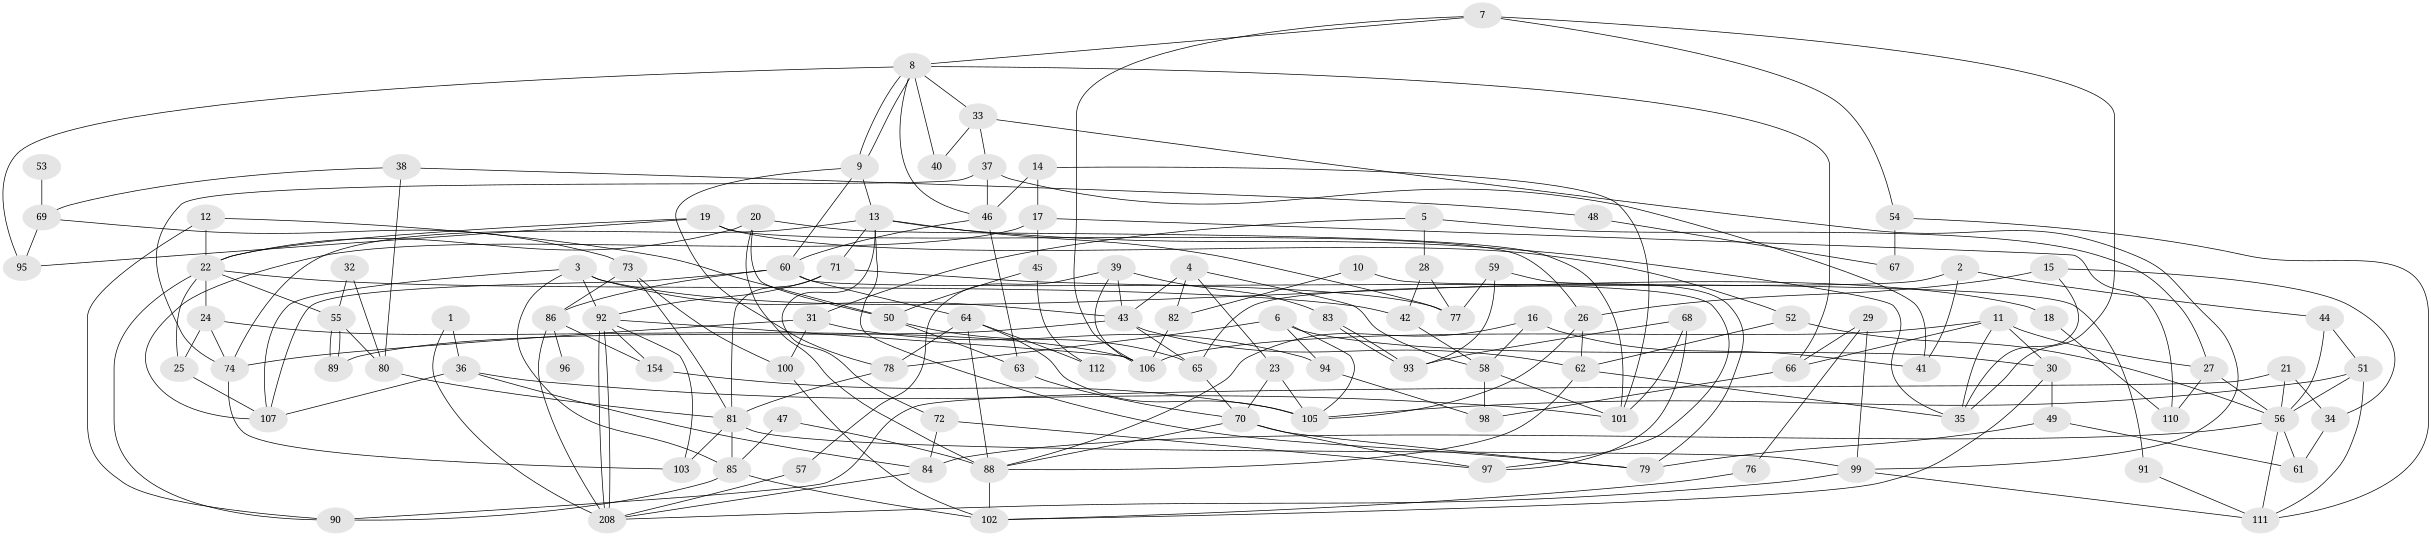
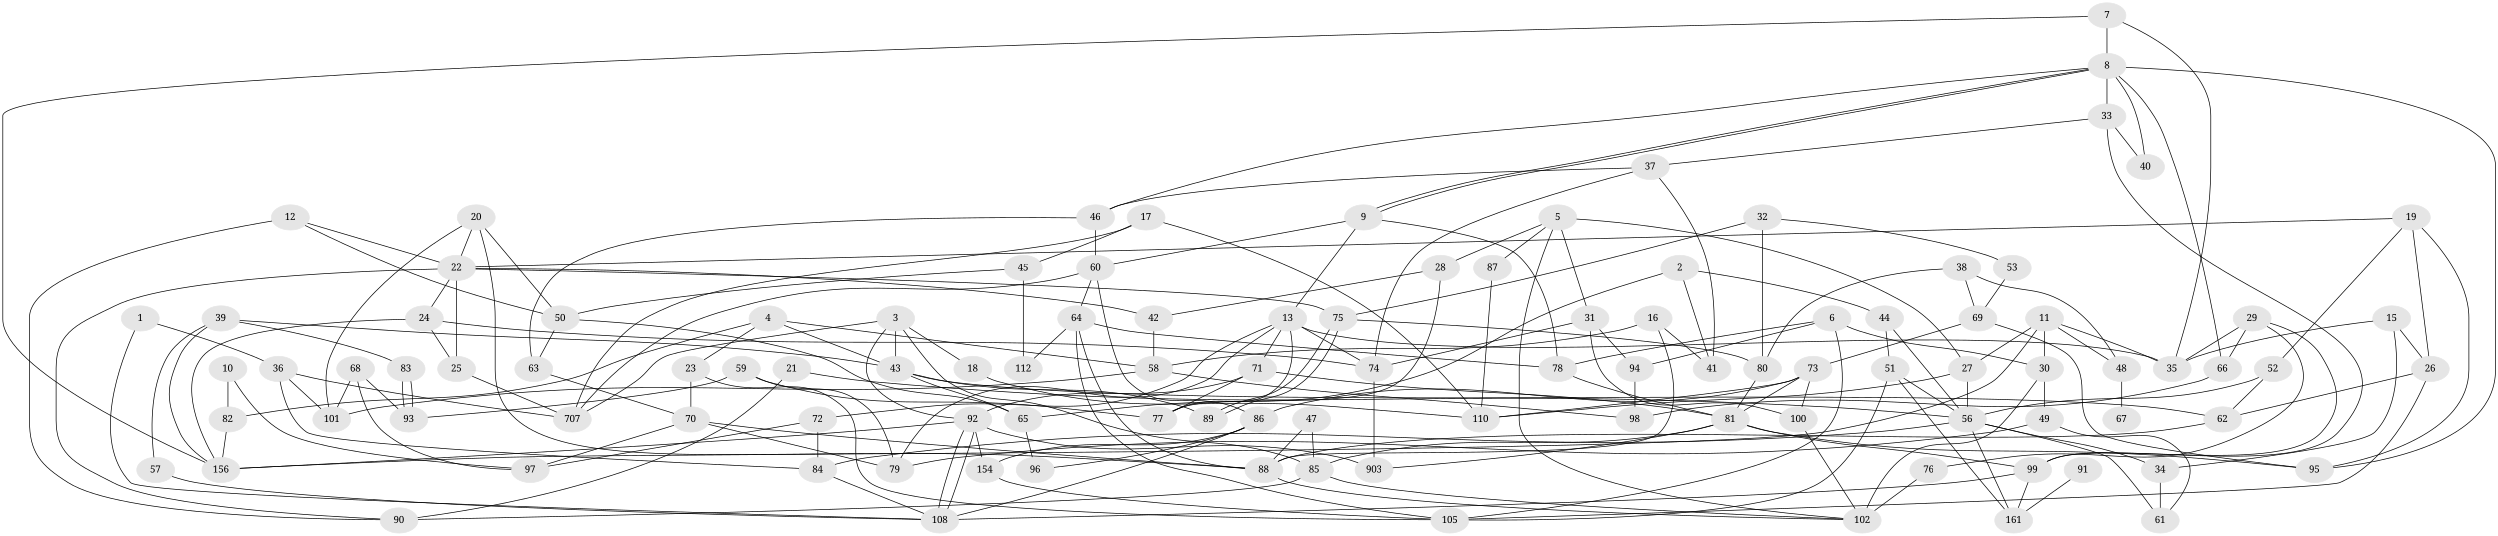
(1038, 167) -> none
(1895, 217) -> none
none -> (1907, 236)
none -> (1493, 268)
(1378, 285) -> none
(336, 318) -> (1338, 318)
(1891, 345) -> (2081, 342)
(1147, 369) -> (221, 470)
(1219, 394) -> (1030, 446)
(1770, 394) -> (2212, 344)
(2309, 395) -> (2090, 446)
none -> (1650, 401)
(268, 419) -> (572, 419)
none -> (2021, 451)
none -> (1575, 469)
(681, 470) -> (1374, 470)
(607, 520) -> (940, 520)
(2260, 520) -> (2014, 520)
